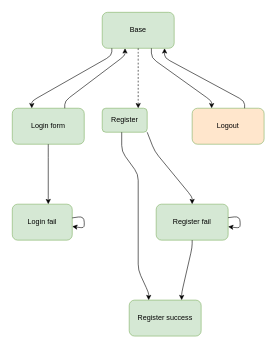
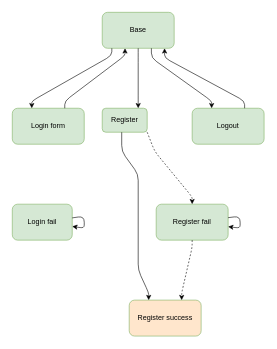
(138, 77) -> (138, 77)
(228, 126) -> (228, 126)
(169, 169) -> (169, 169)
(48, 198) -> none
(187, 269) -> (187, 269)
(165, 318) -> (165, 318)
